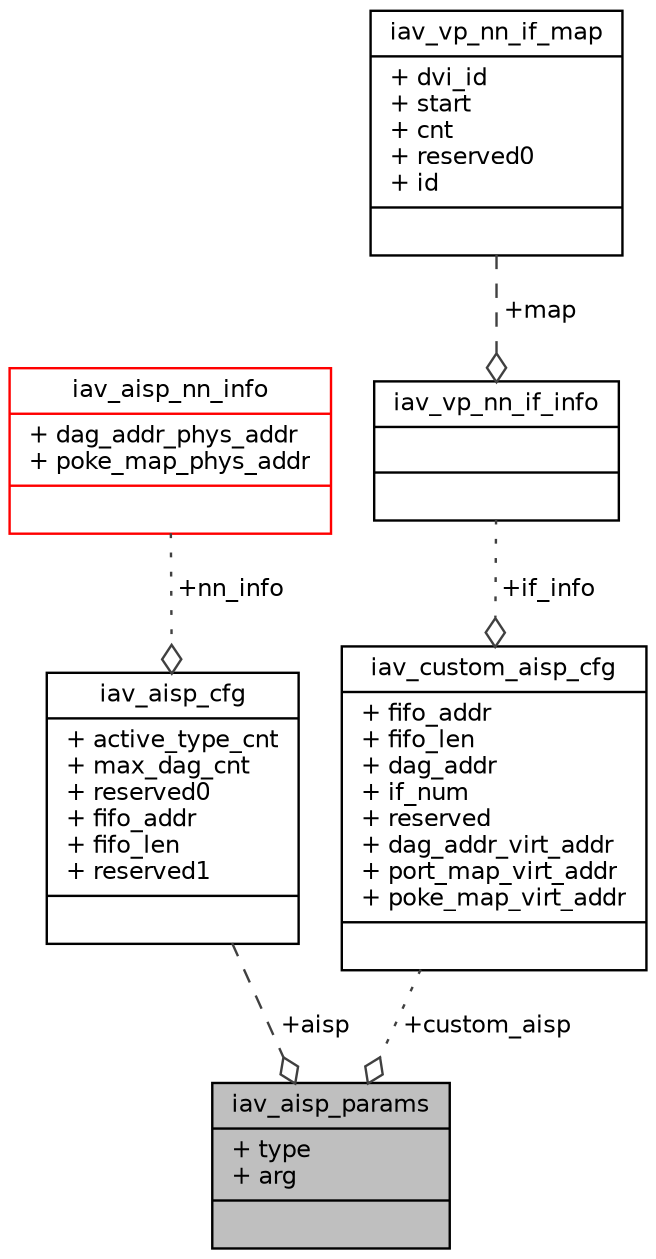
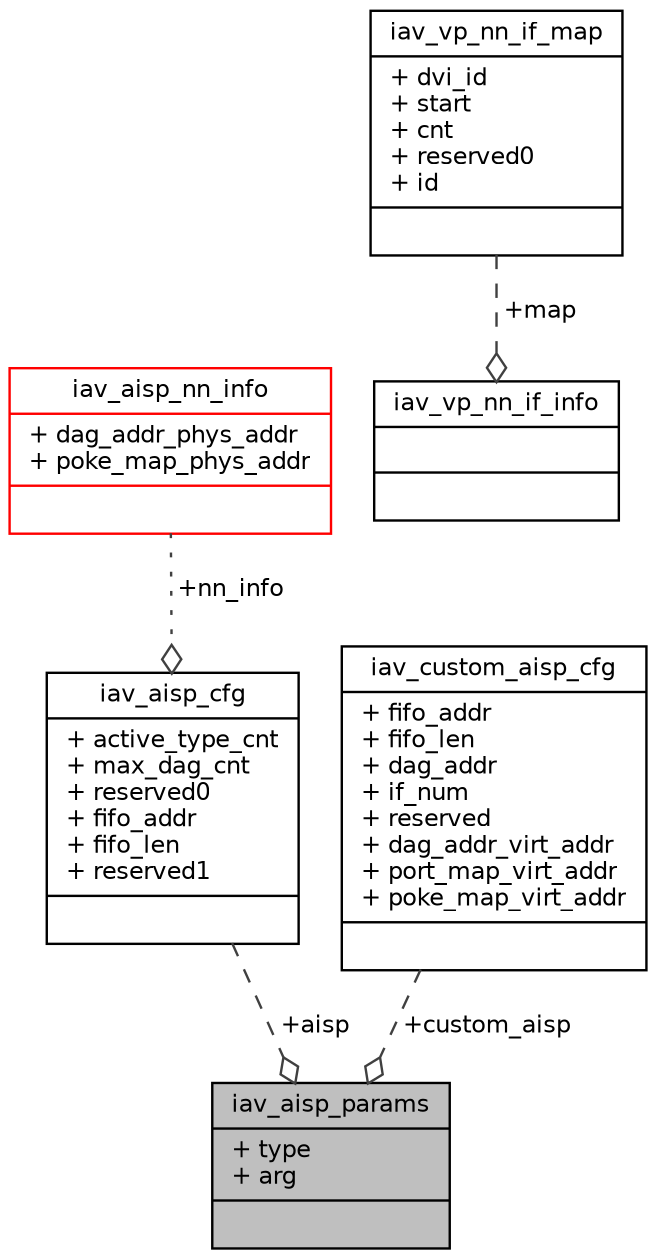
(496, 569) -> none
(400, 1013) -> (400, 1013)
